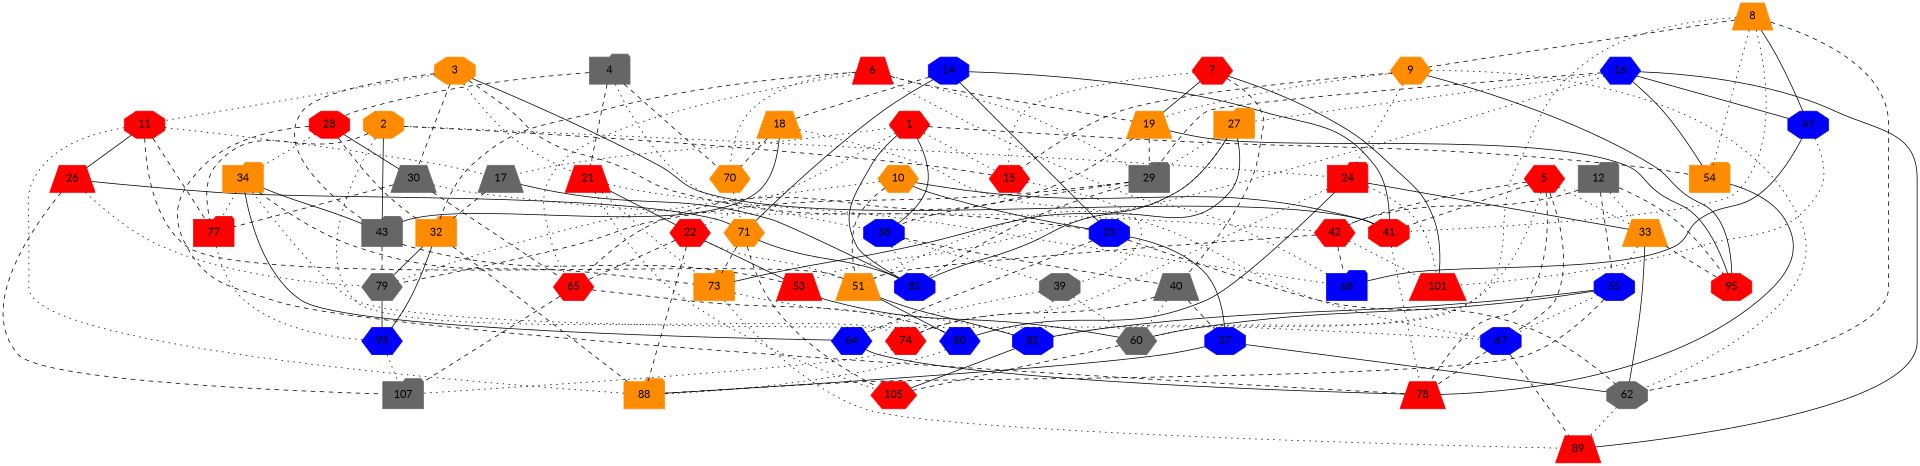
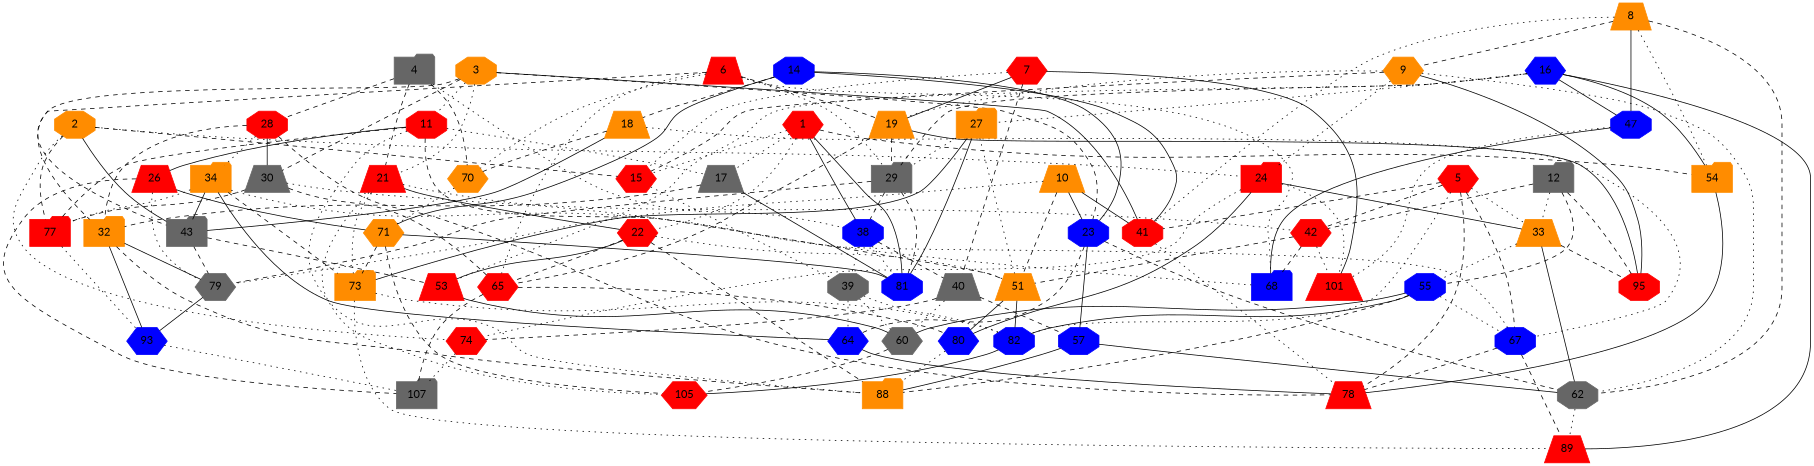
(898, 179) -> (1062, 179)
(1501, 257) -> none
